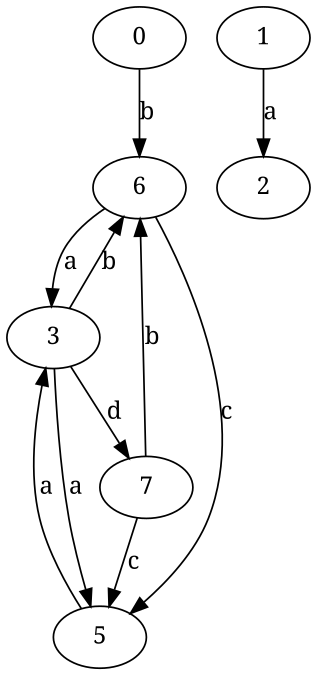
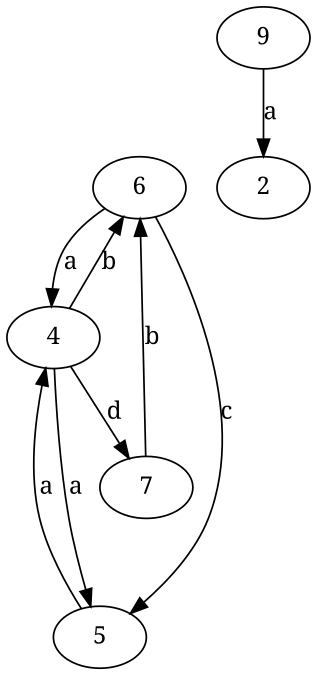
(140, 38) -> none
(264, 38) -> (264, 38)
(53, 338) -> (53, 338)
(126, 554) -> none
